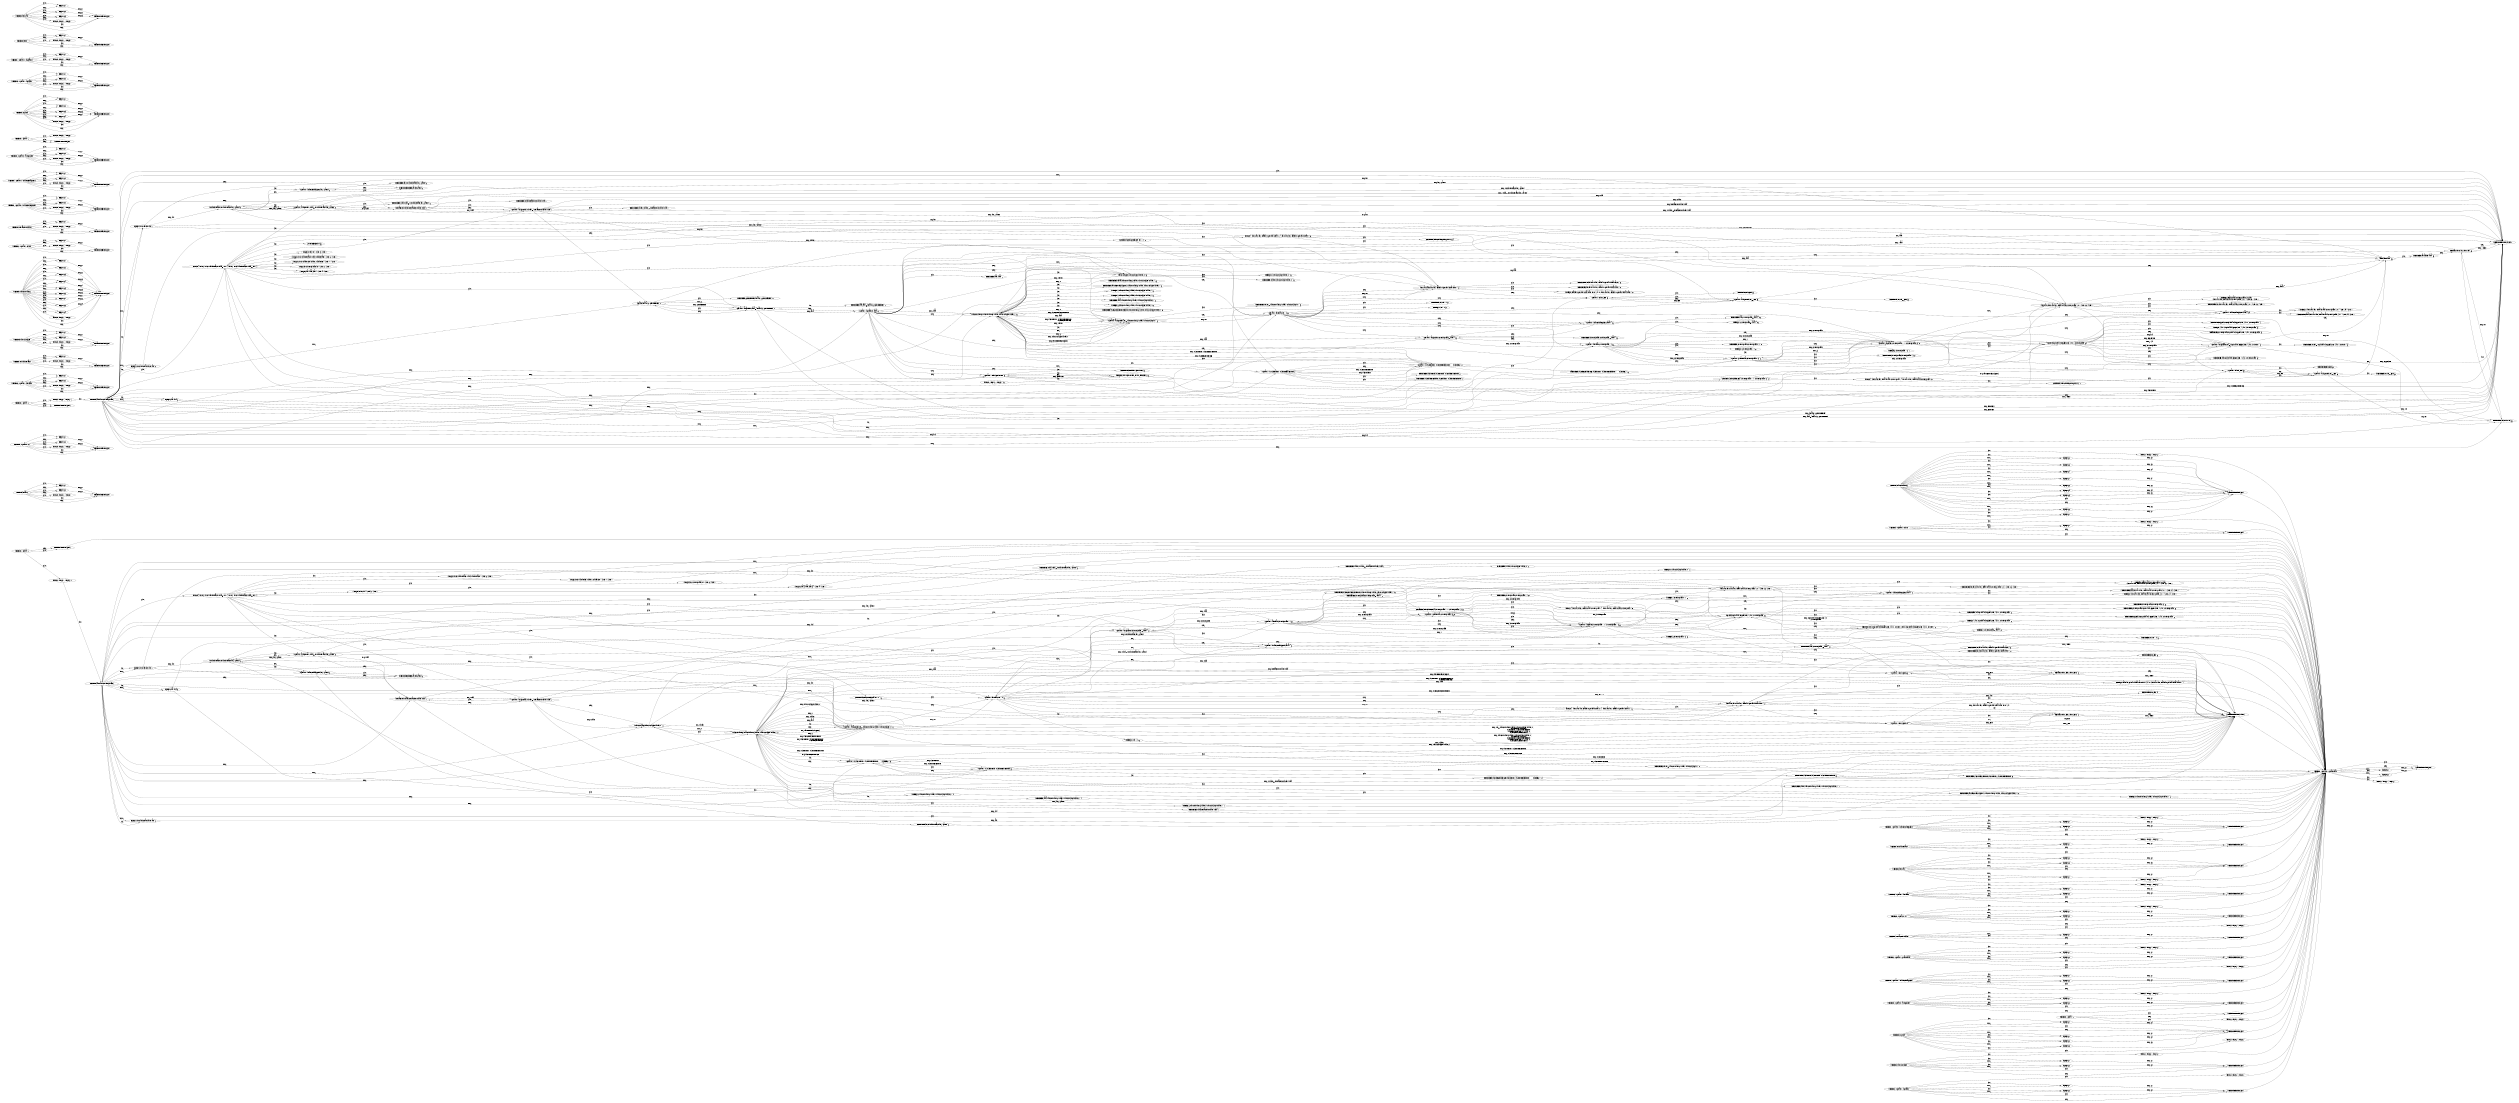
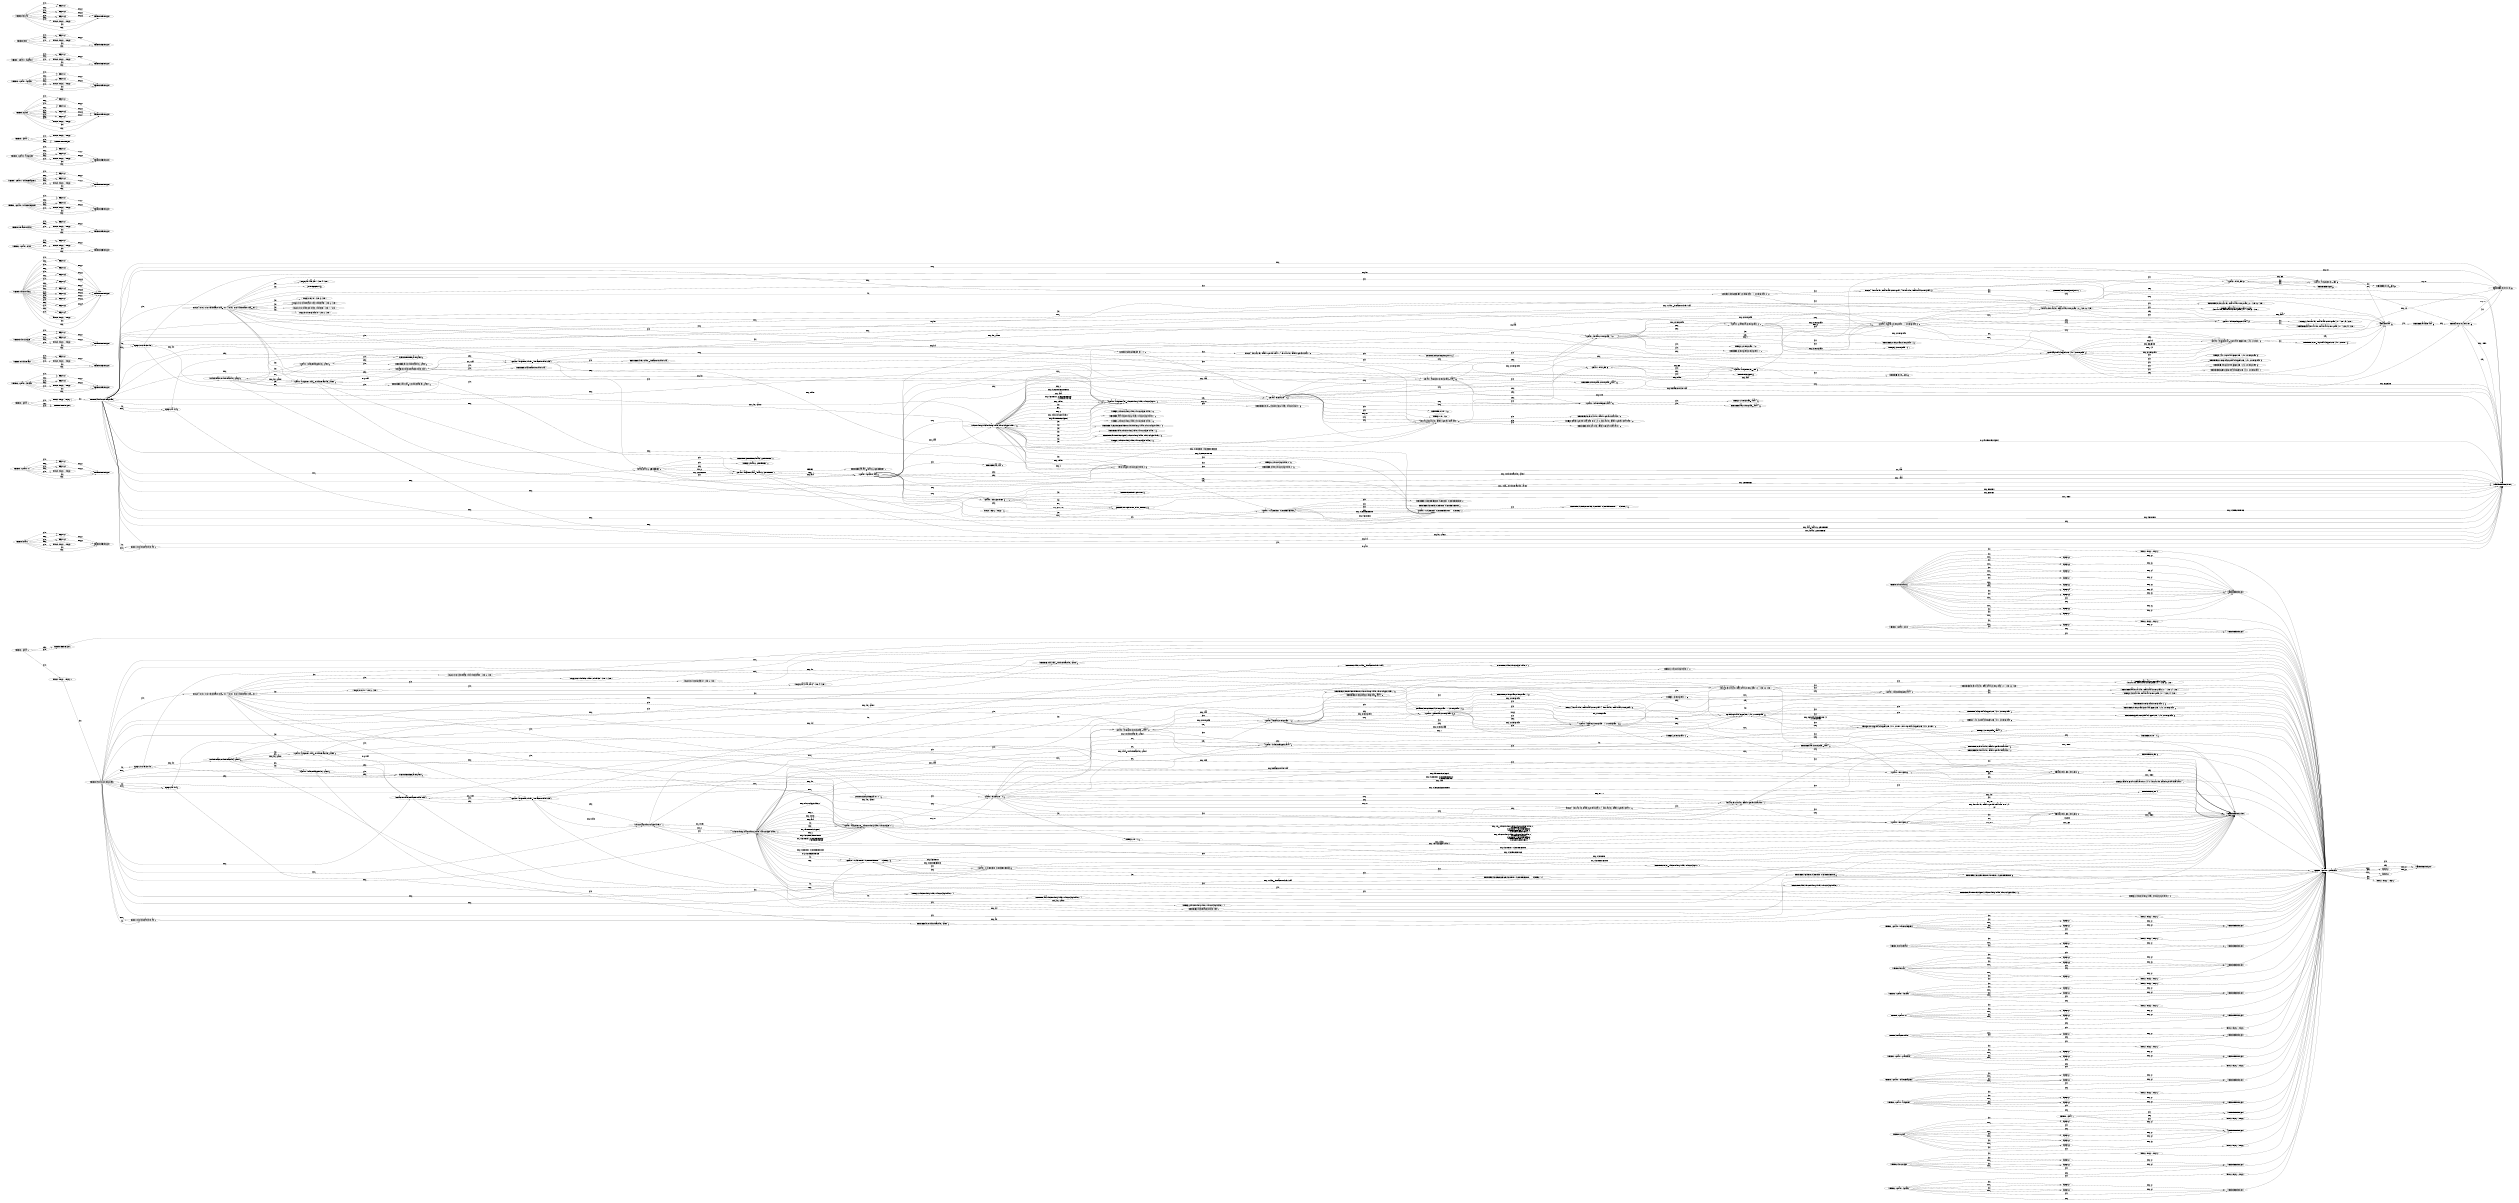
(810, 306) -> (810, 469)
none -> (755, 464)
